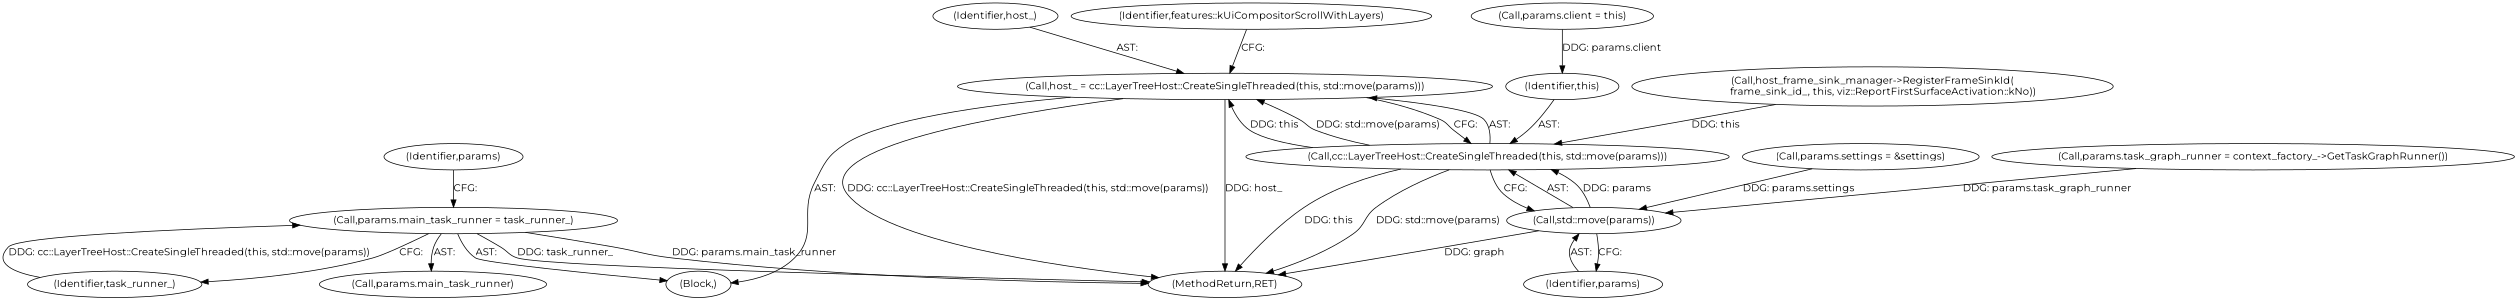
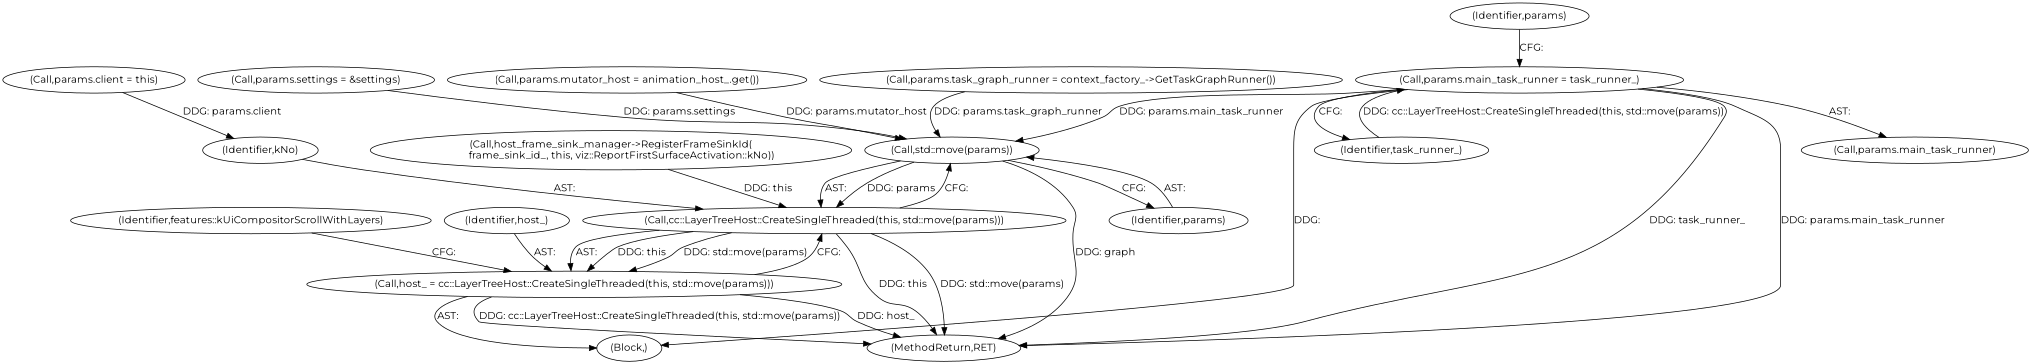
none -> (627, 80)
(1562, 86) -> (260, 150)
none -> (1210, 96)
(488, 252) -> (1308, 221)
